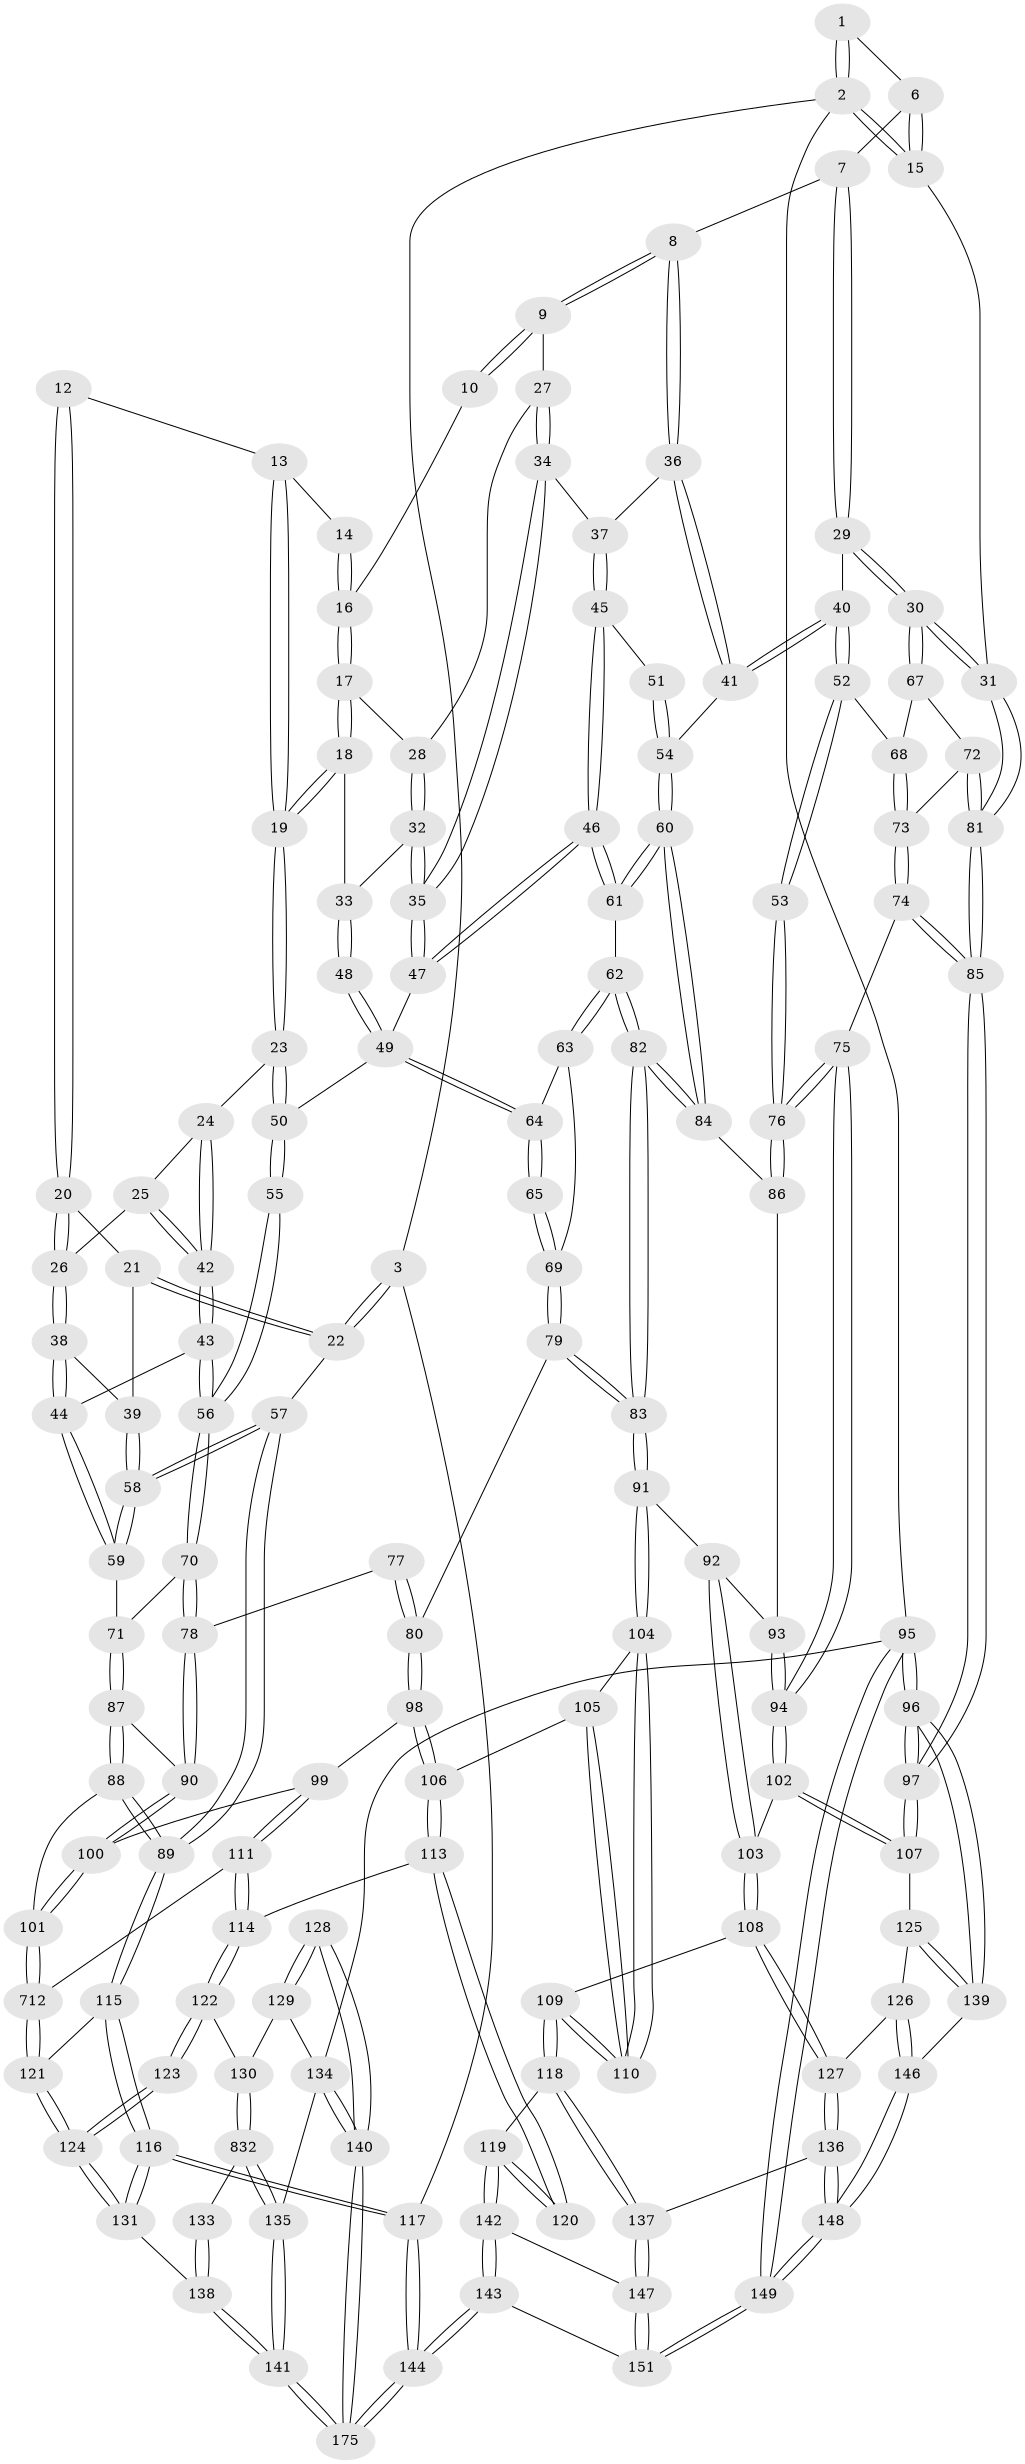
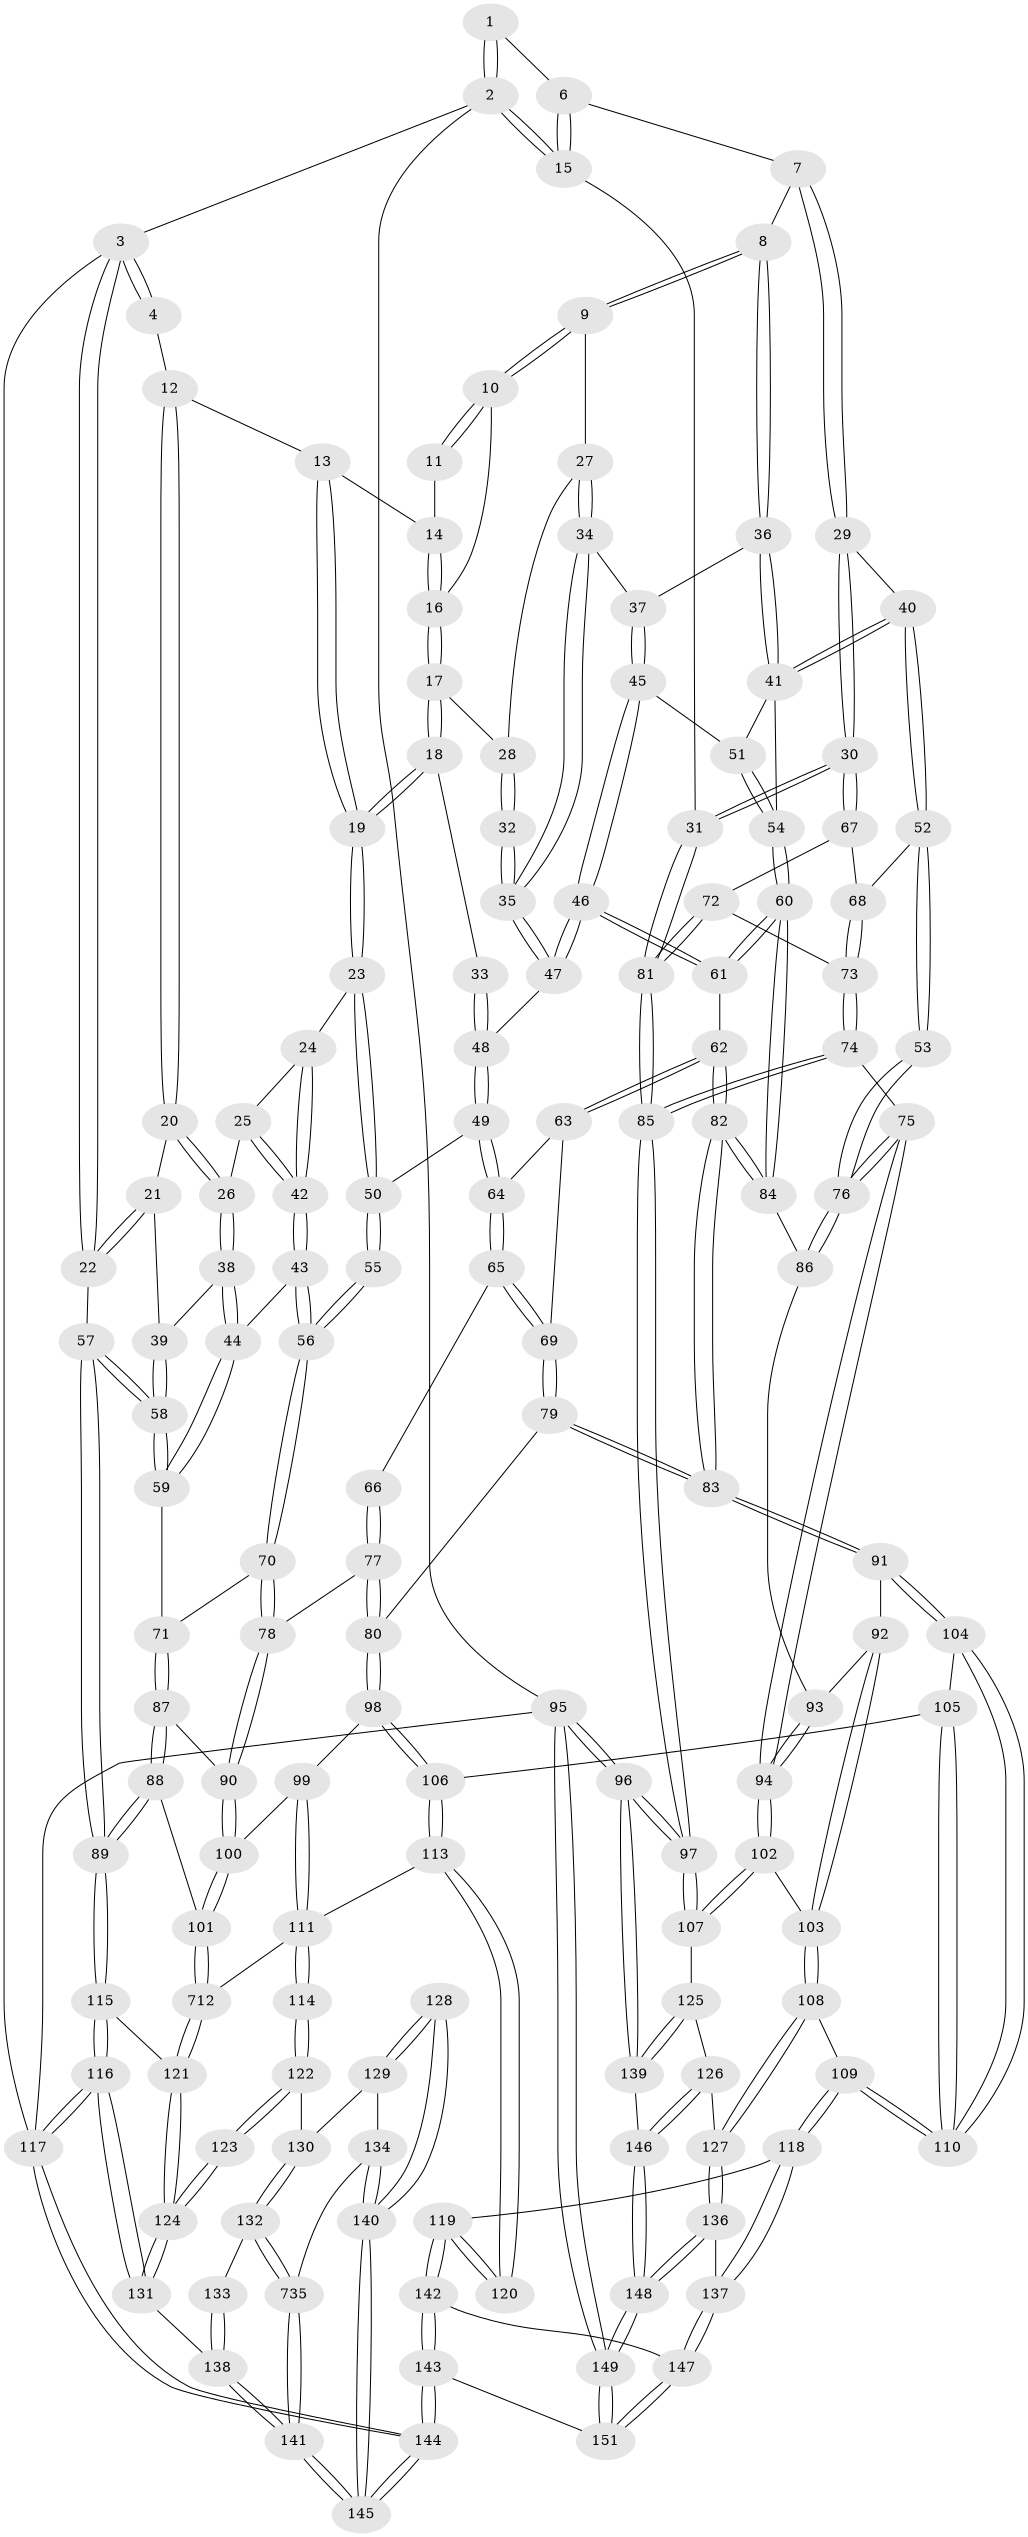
none -> (154, 316)
none -> (435, 462)
none -> (756, 719)
(381, 865) -> none
(402, 1012) -> (518, 1012)
none -> (374, 1488)
(502, 1706) -> (126, 1762)
(336, 1889) -> (369, 1891)
(244, 2148) -> (250, 2221)
(279, 2221) -> (294, 2295)
(346, 2441) -> (361, 2515)
